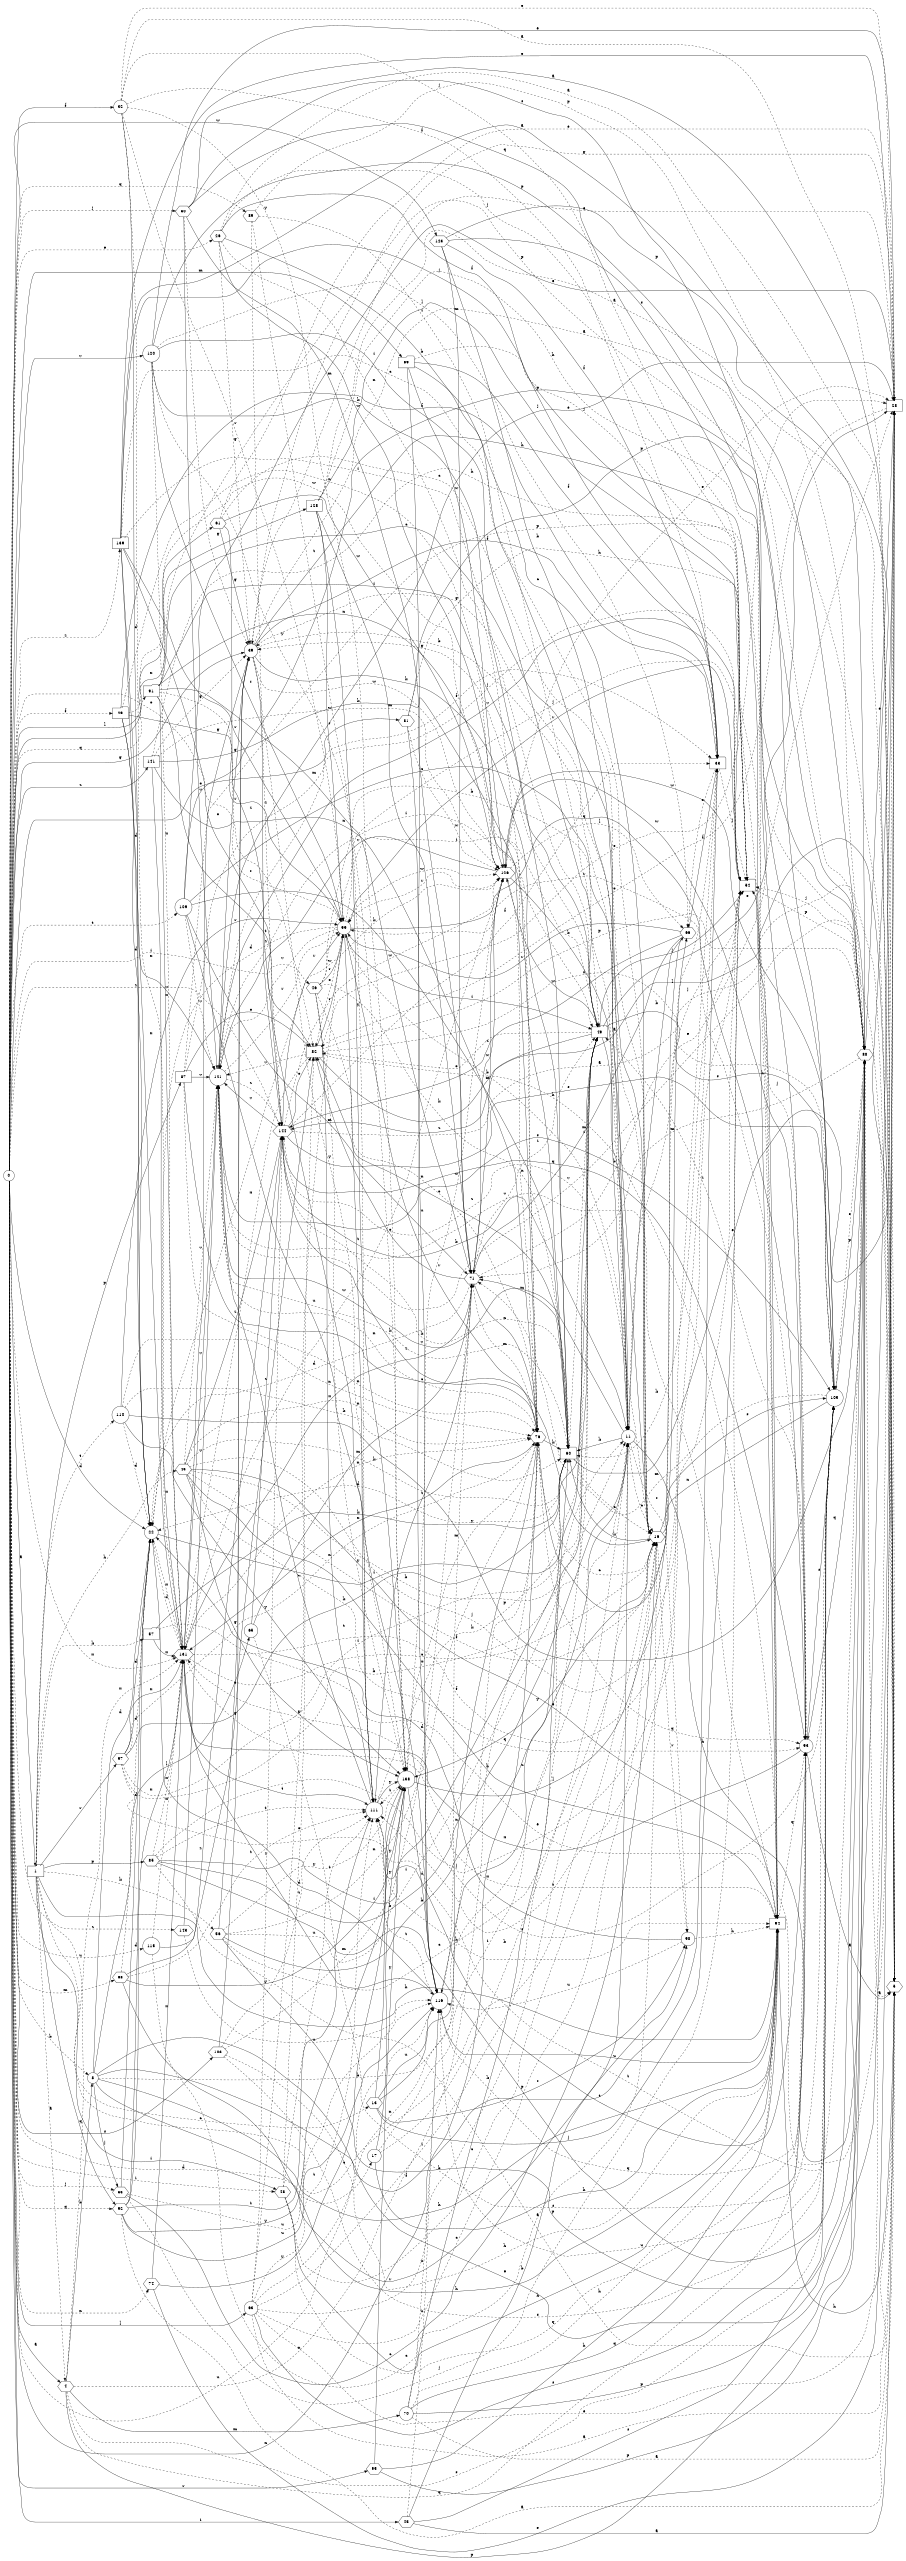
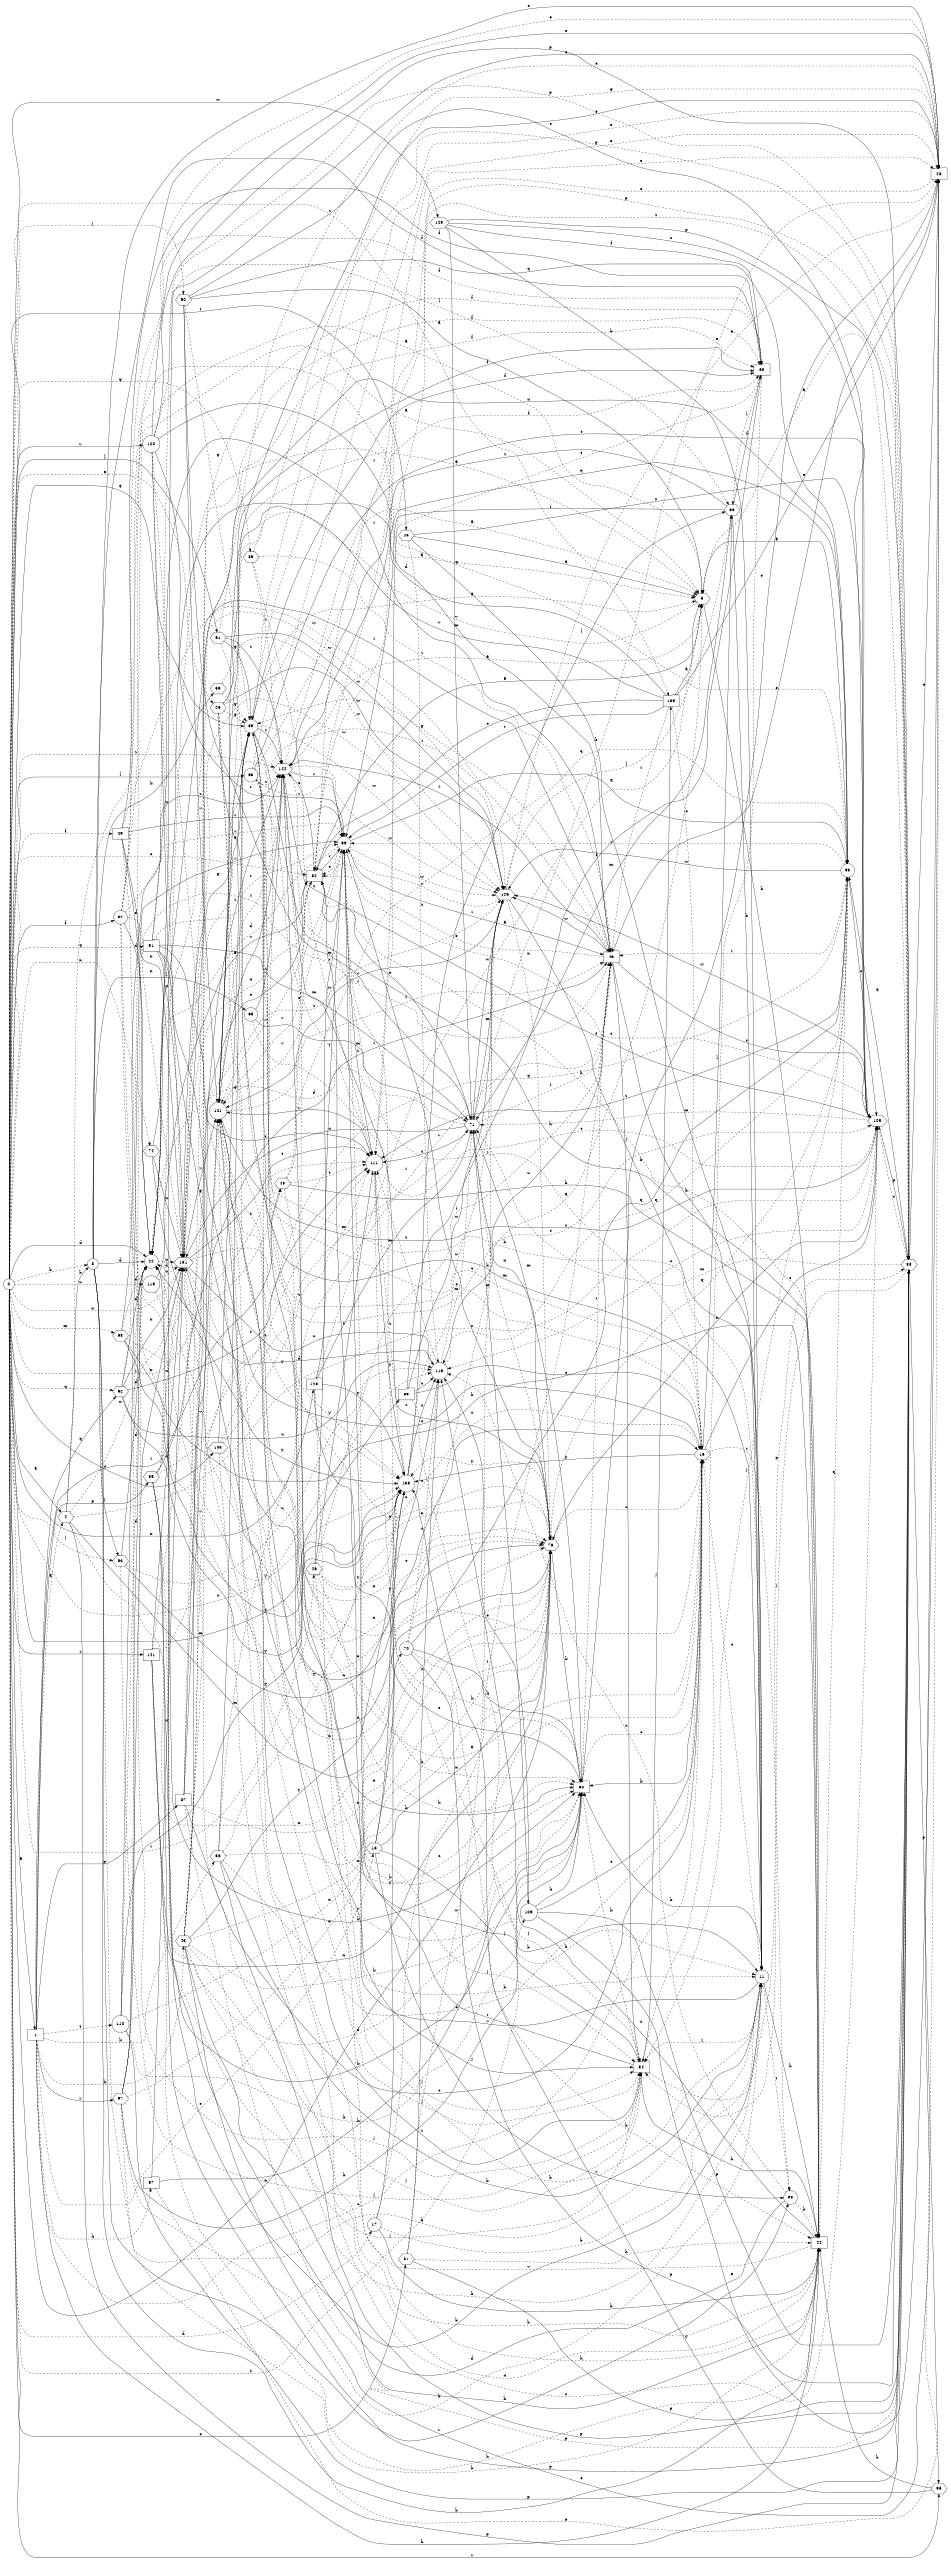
(504, 330) -> (660, 1420)
none -> (218, 689)
(703, 800) -> (747, 414)
(662, 1077) -> (561, 1020)
(301, 1098) -> (506, 1515)
(835, 1398) -> (878, 1121)
(778, 1924) -> (819, 2243)
(183, 1931) -> none
(857, 2170) -> (923, 1845)
